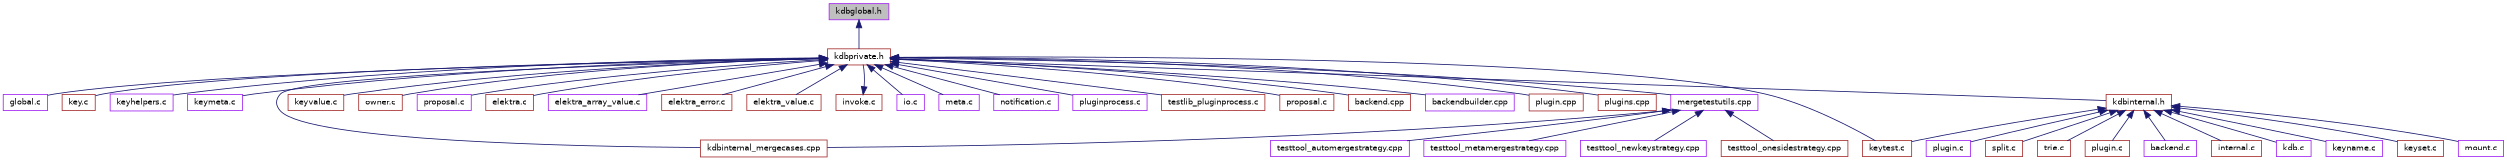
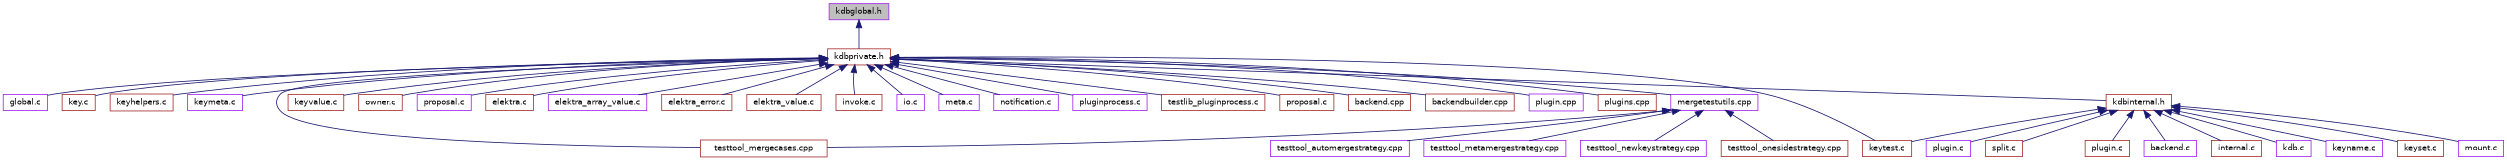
(864, 76) -> (854, 84)
(142, 102) -> (142, 102)
(1470, 102) -> (1470, 102)
(1556, 102) -> (1556, 102)
(764, 148) -> (764, 148)
(2054, 148) -> none
